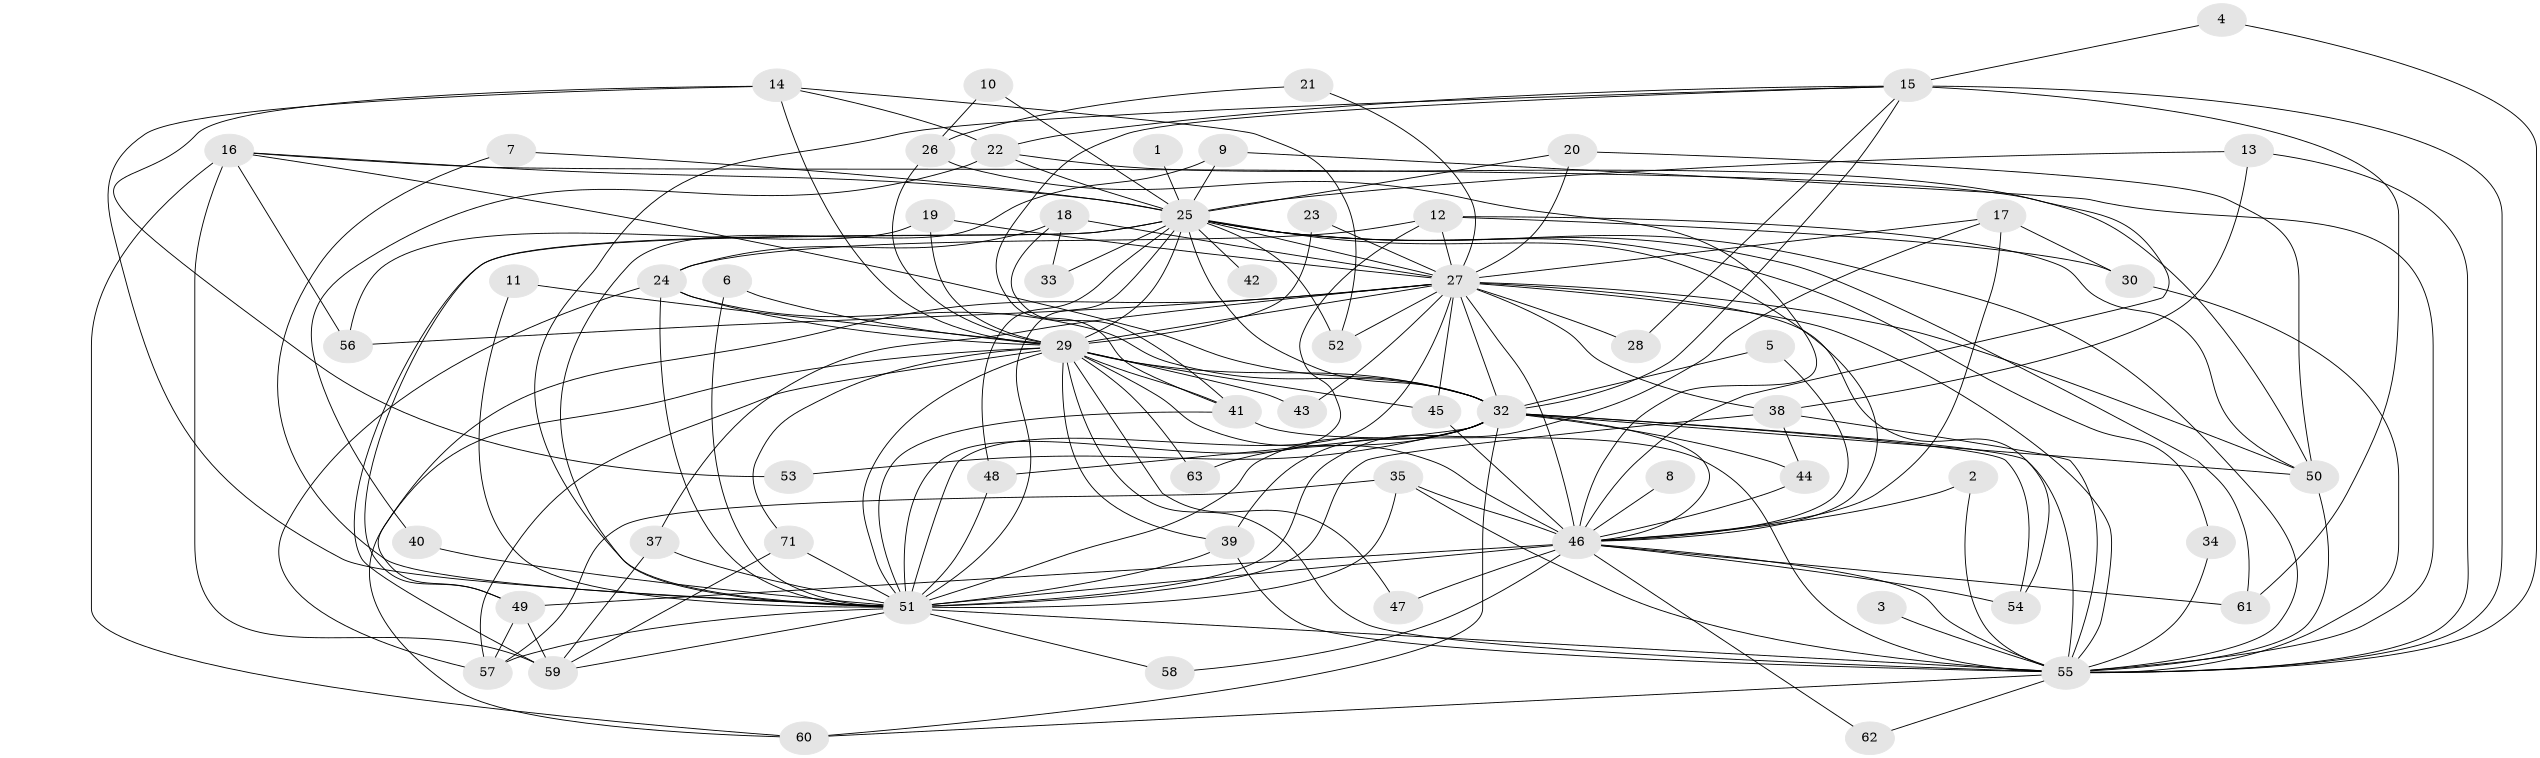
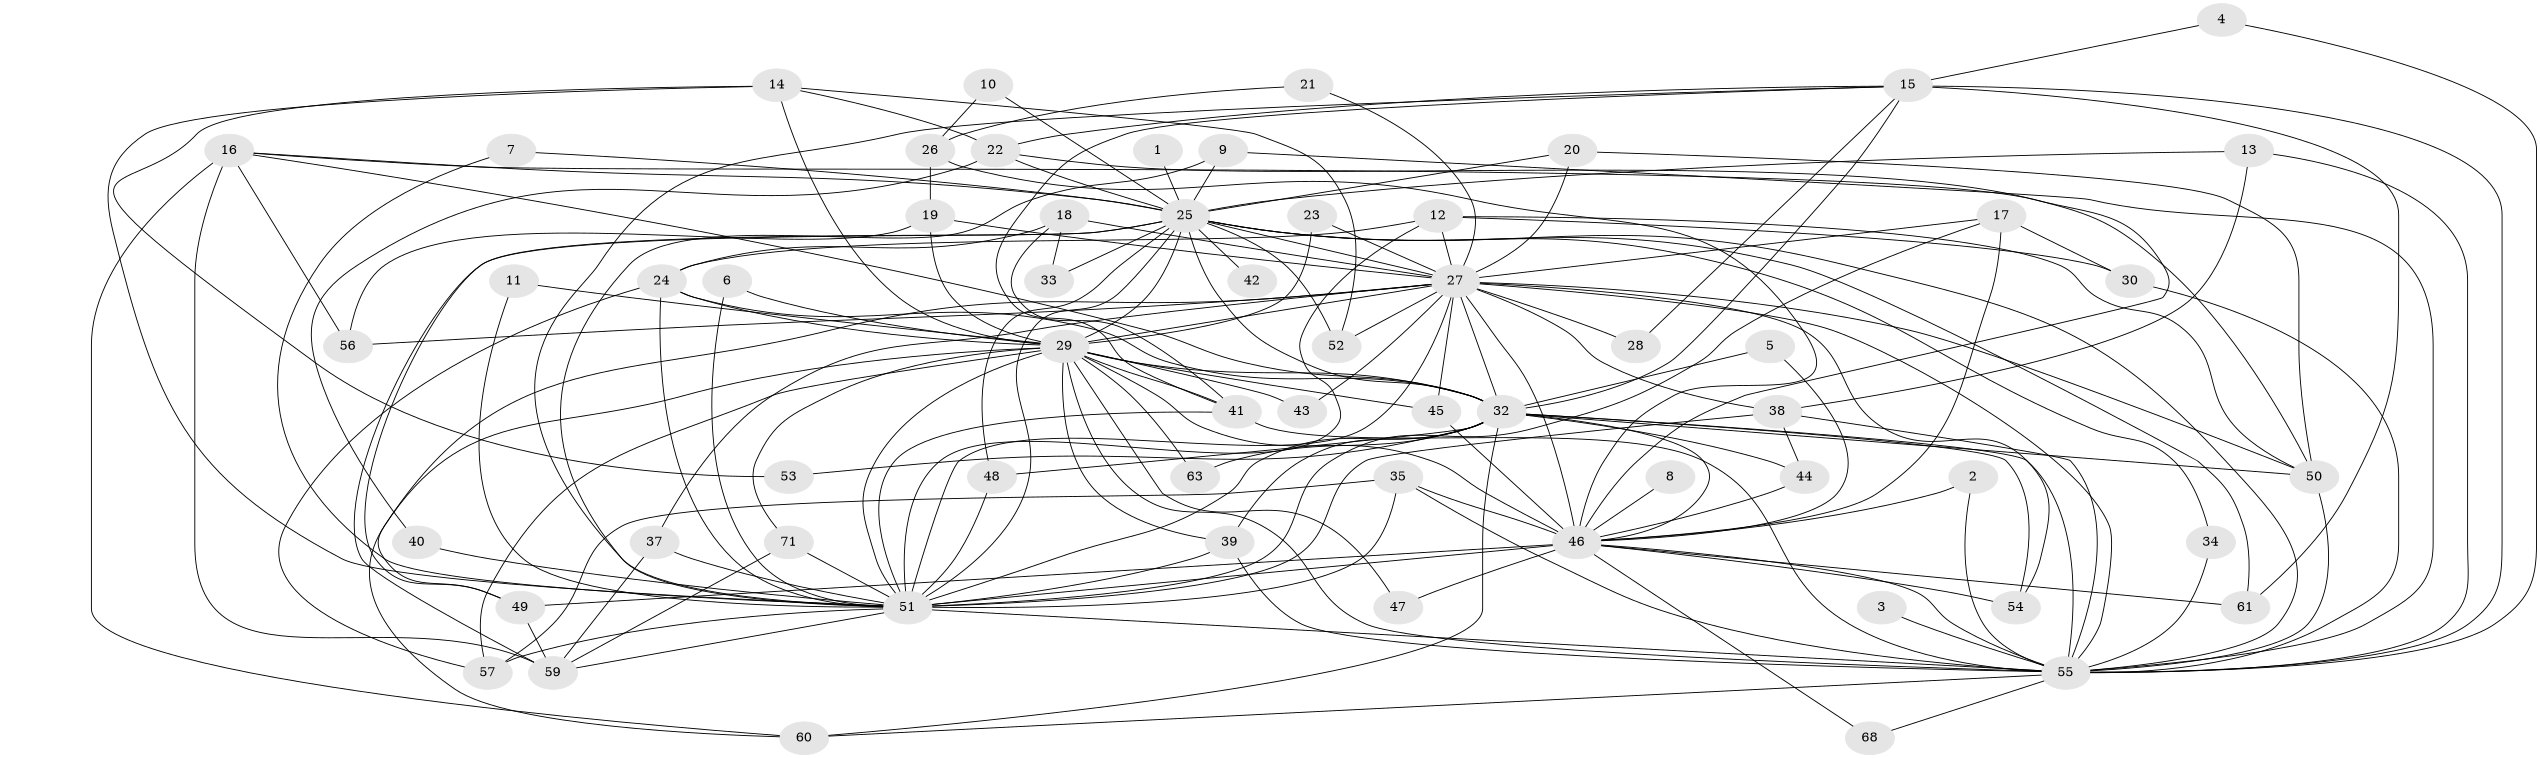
(1687, 268) -> none
(920, 286) -> (930, 190)
(504, 639) -> none
(1170, 673) -> none
(1870, 738) -> (1870, 738)
